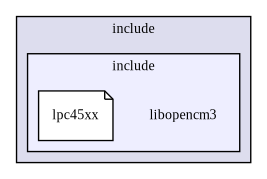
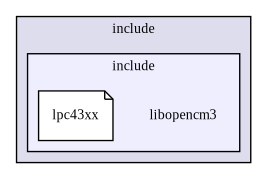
(76, 116) -> (76, 116)
